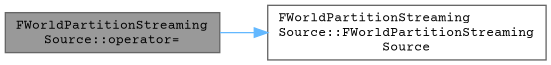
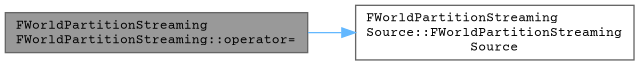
(113, 33) -> (157, 33)
